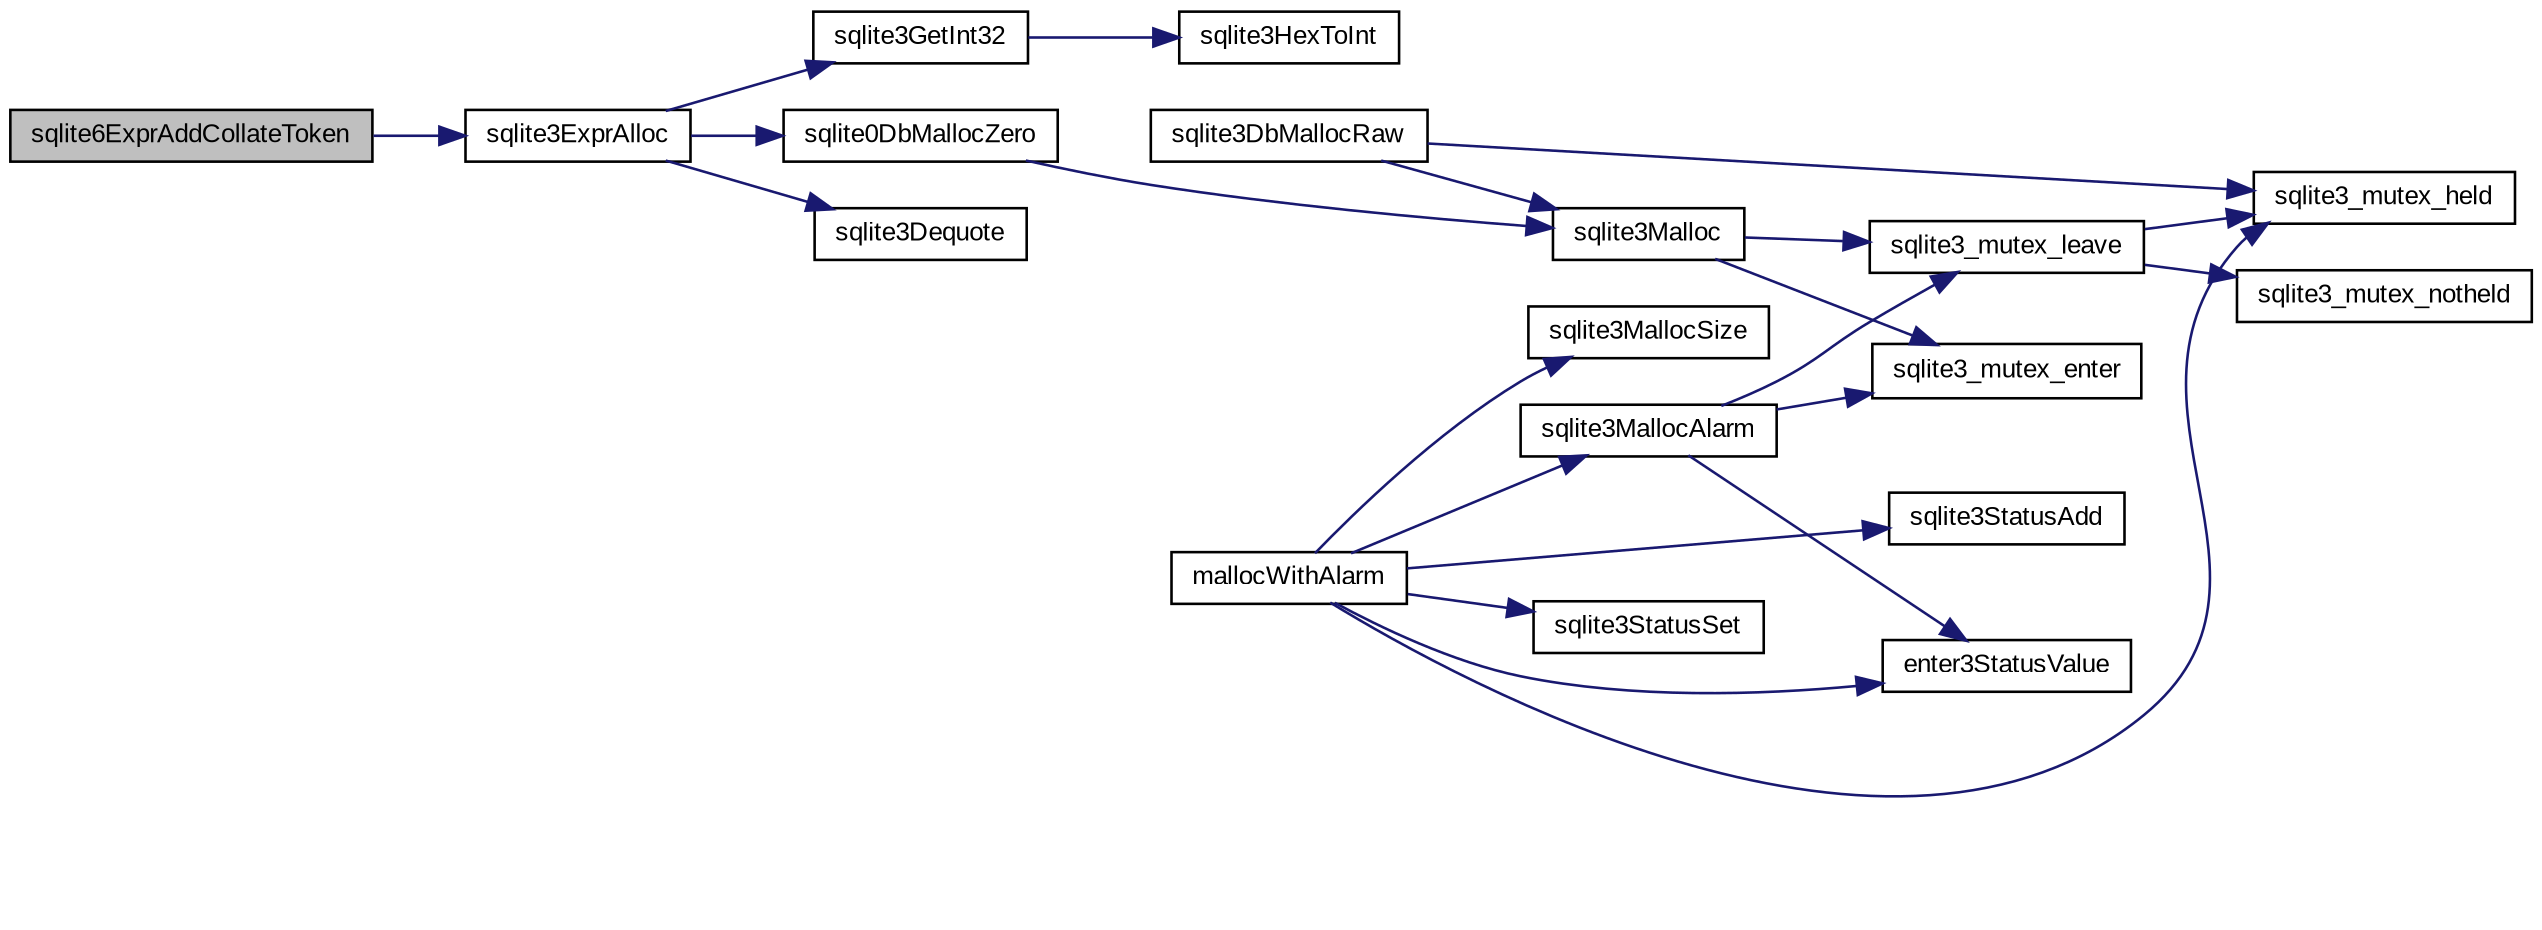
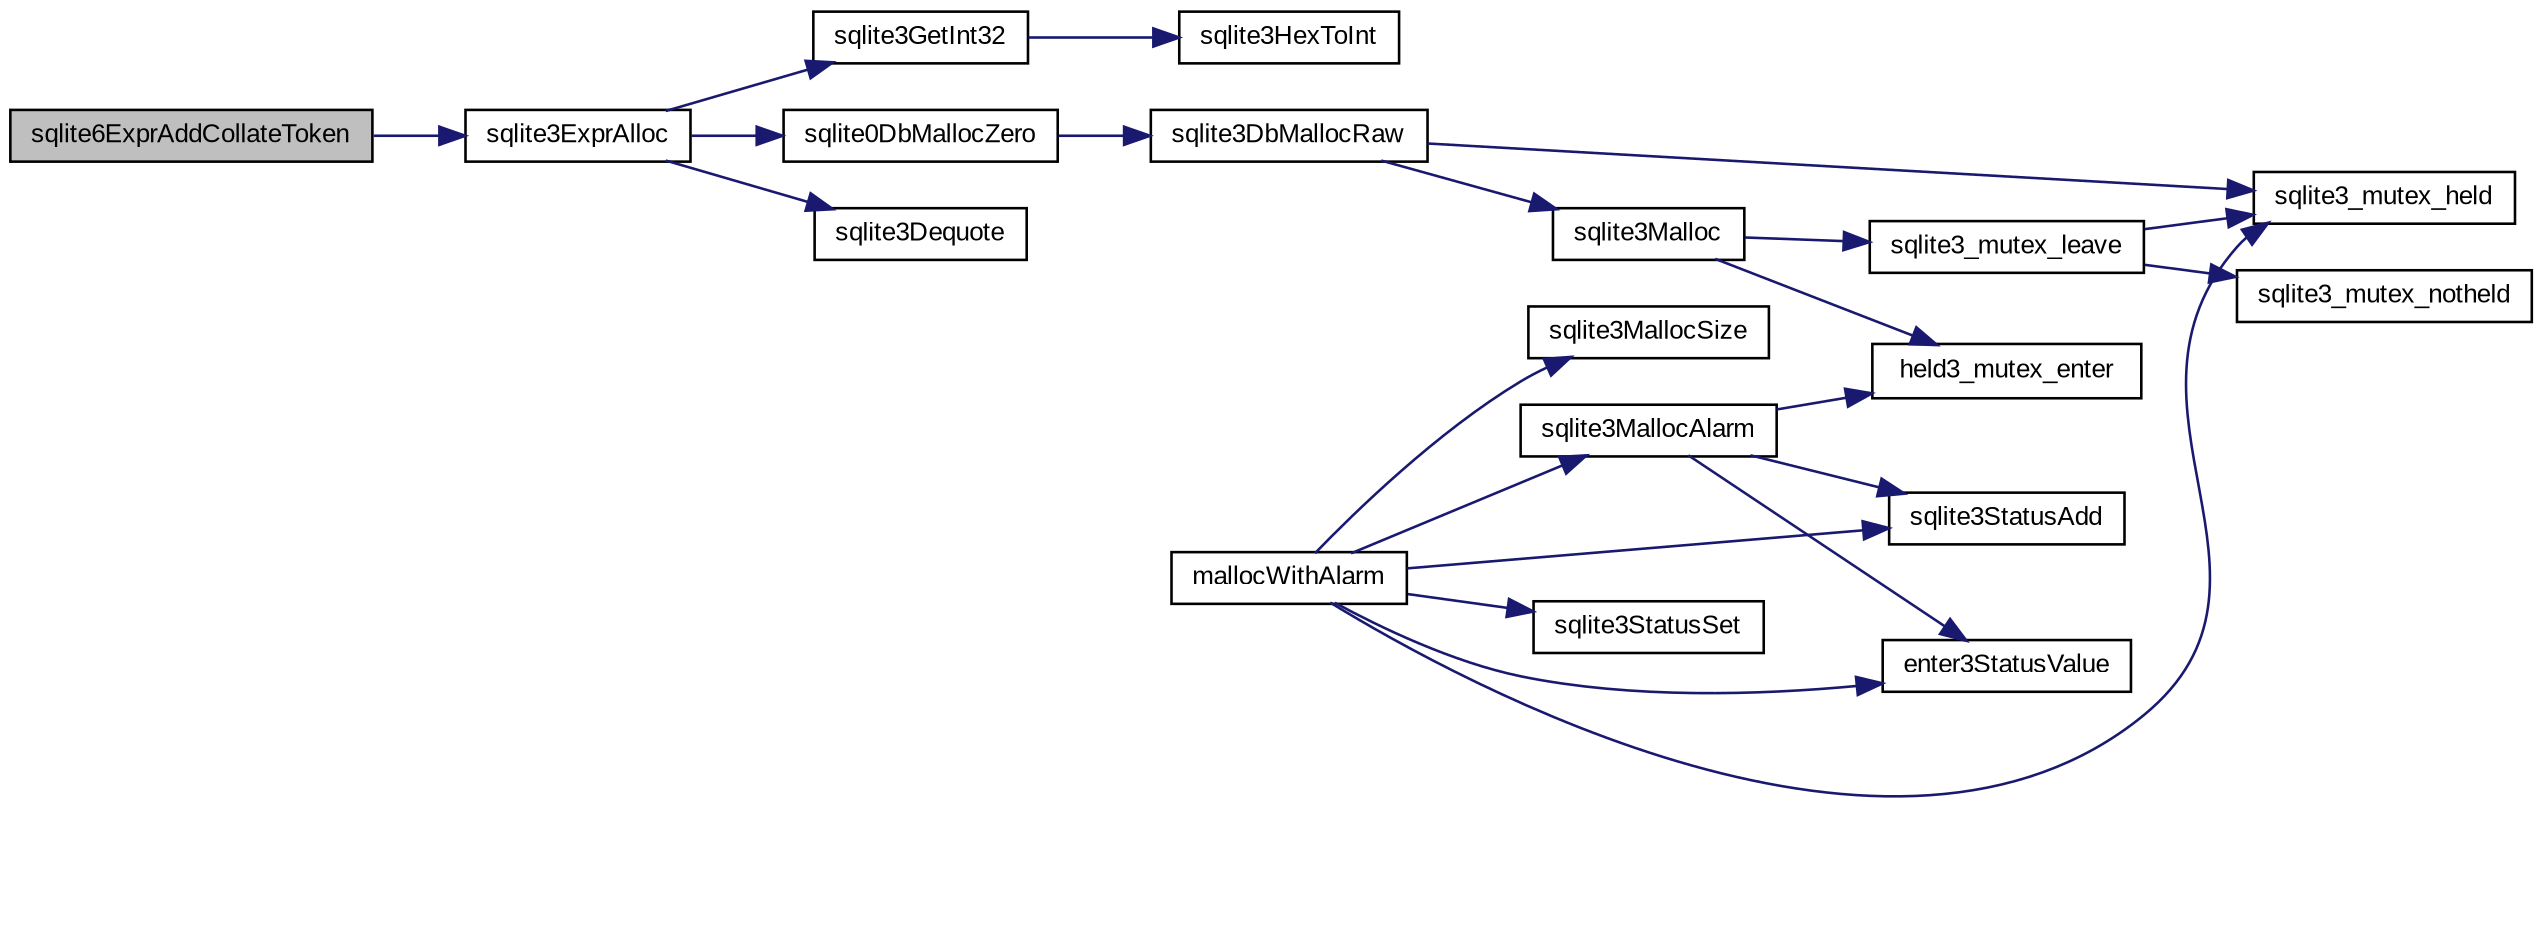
(1275, 202) -> (1091, 136)
(1830, 348) -> (1815, 471)
(2007, 371) -> (2007, 371)
